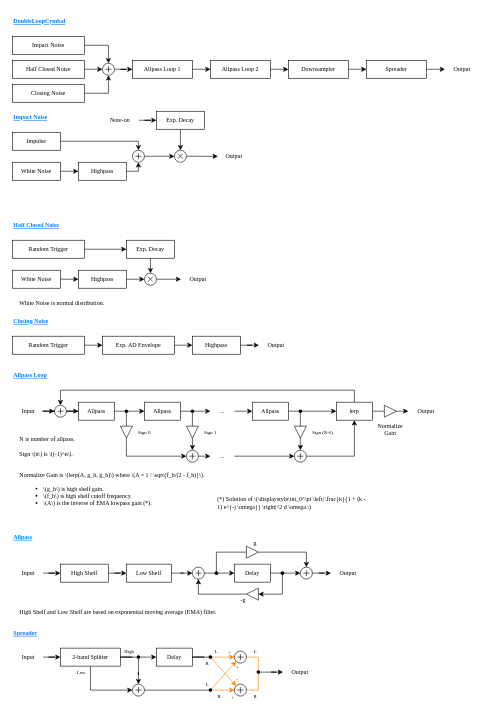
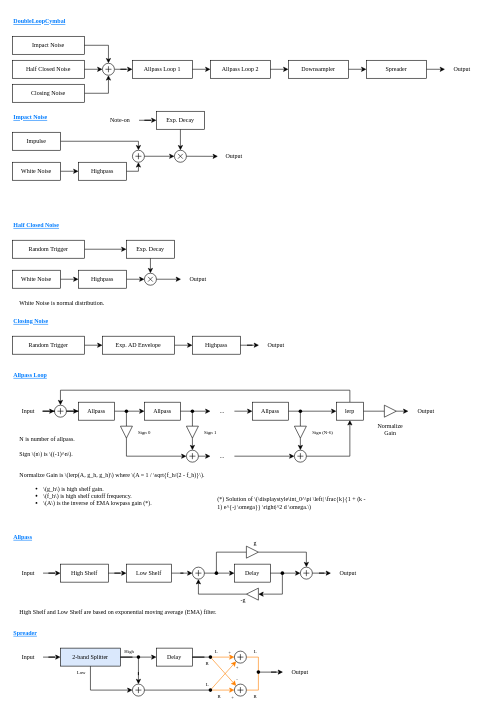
(354, 411) -> (350, 411)
(90, 657) -> (90, 657)
